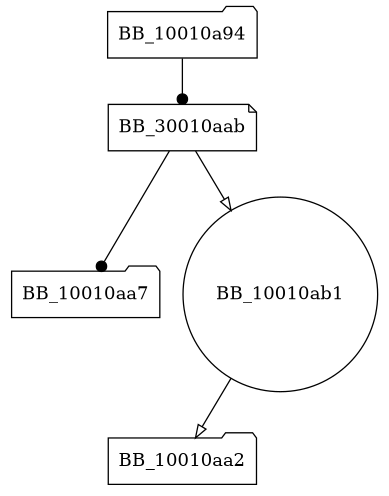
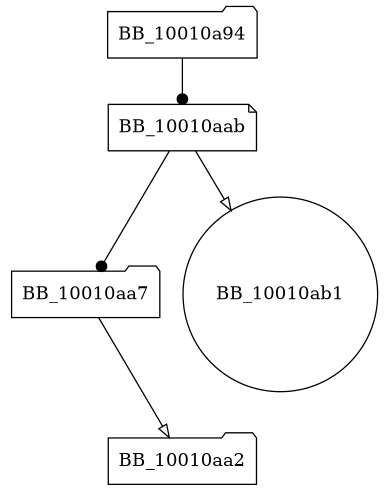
(182, 128) -> (182, 128)
(217, 403) -> (131, 372)
